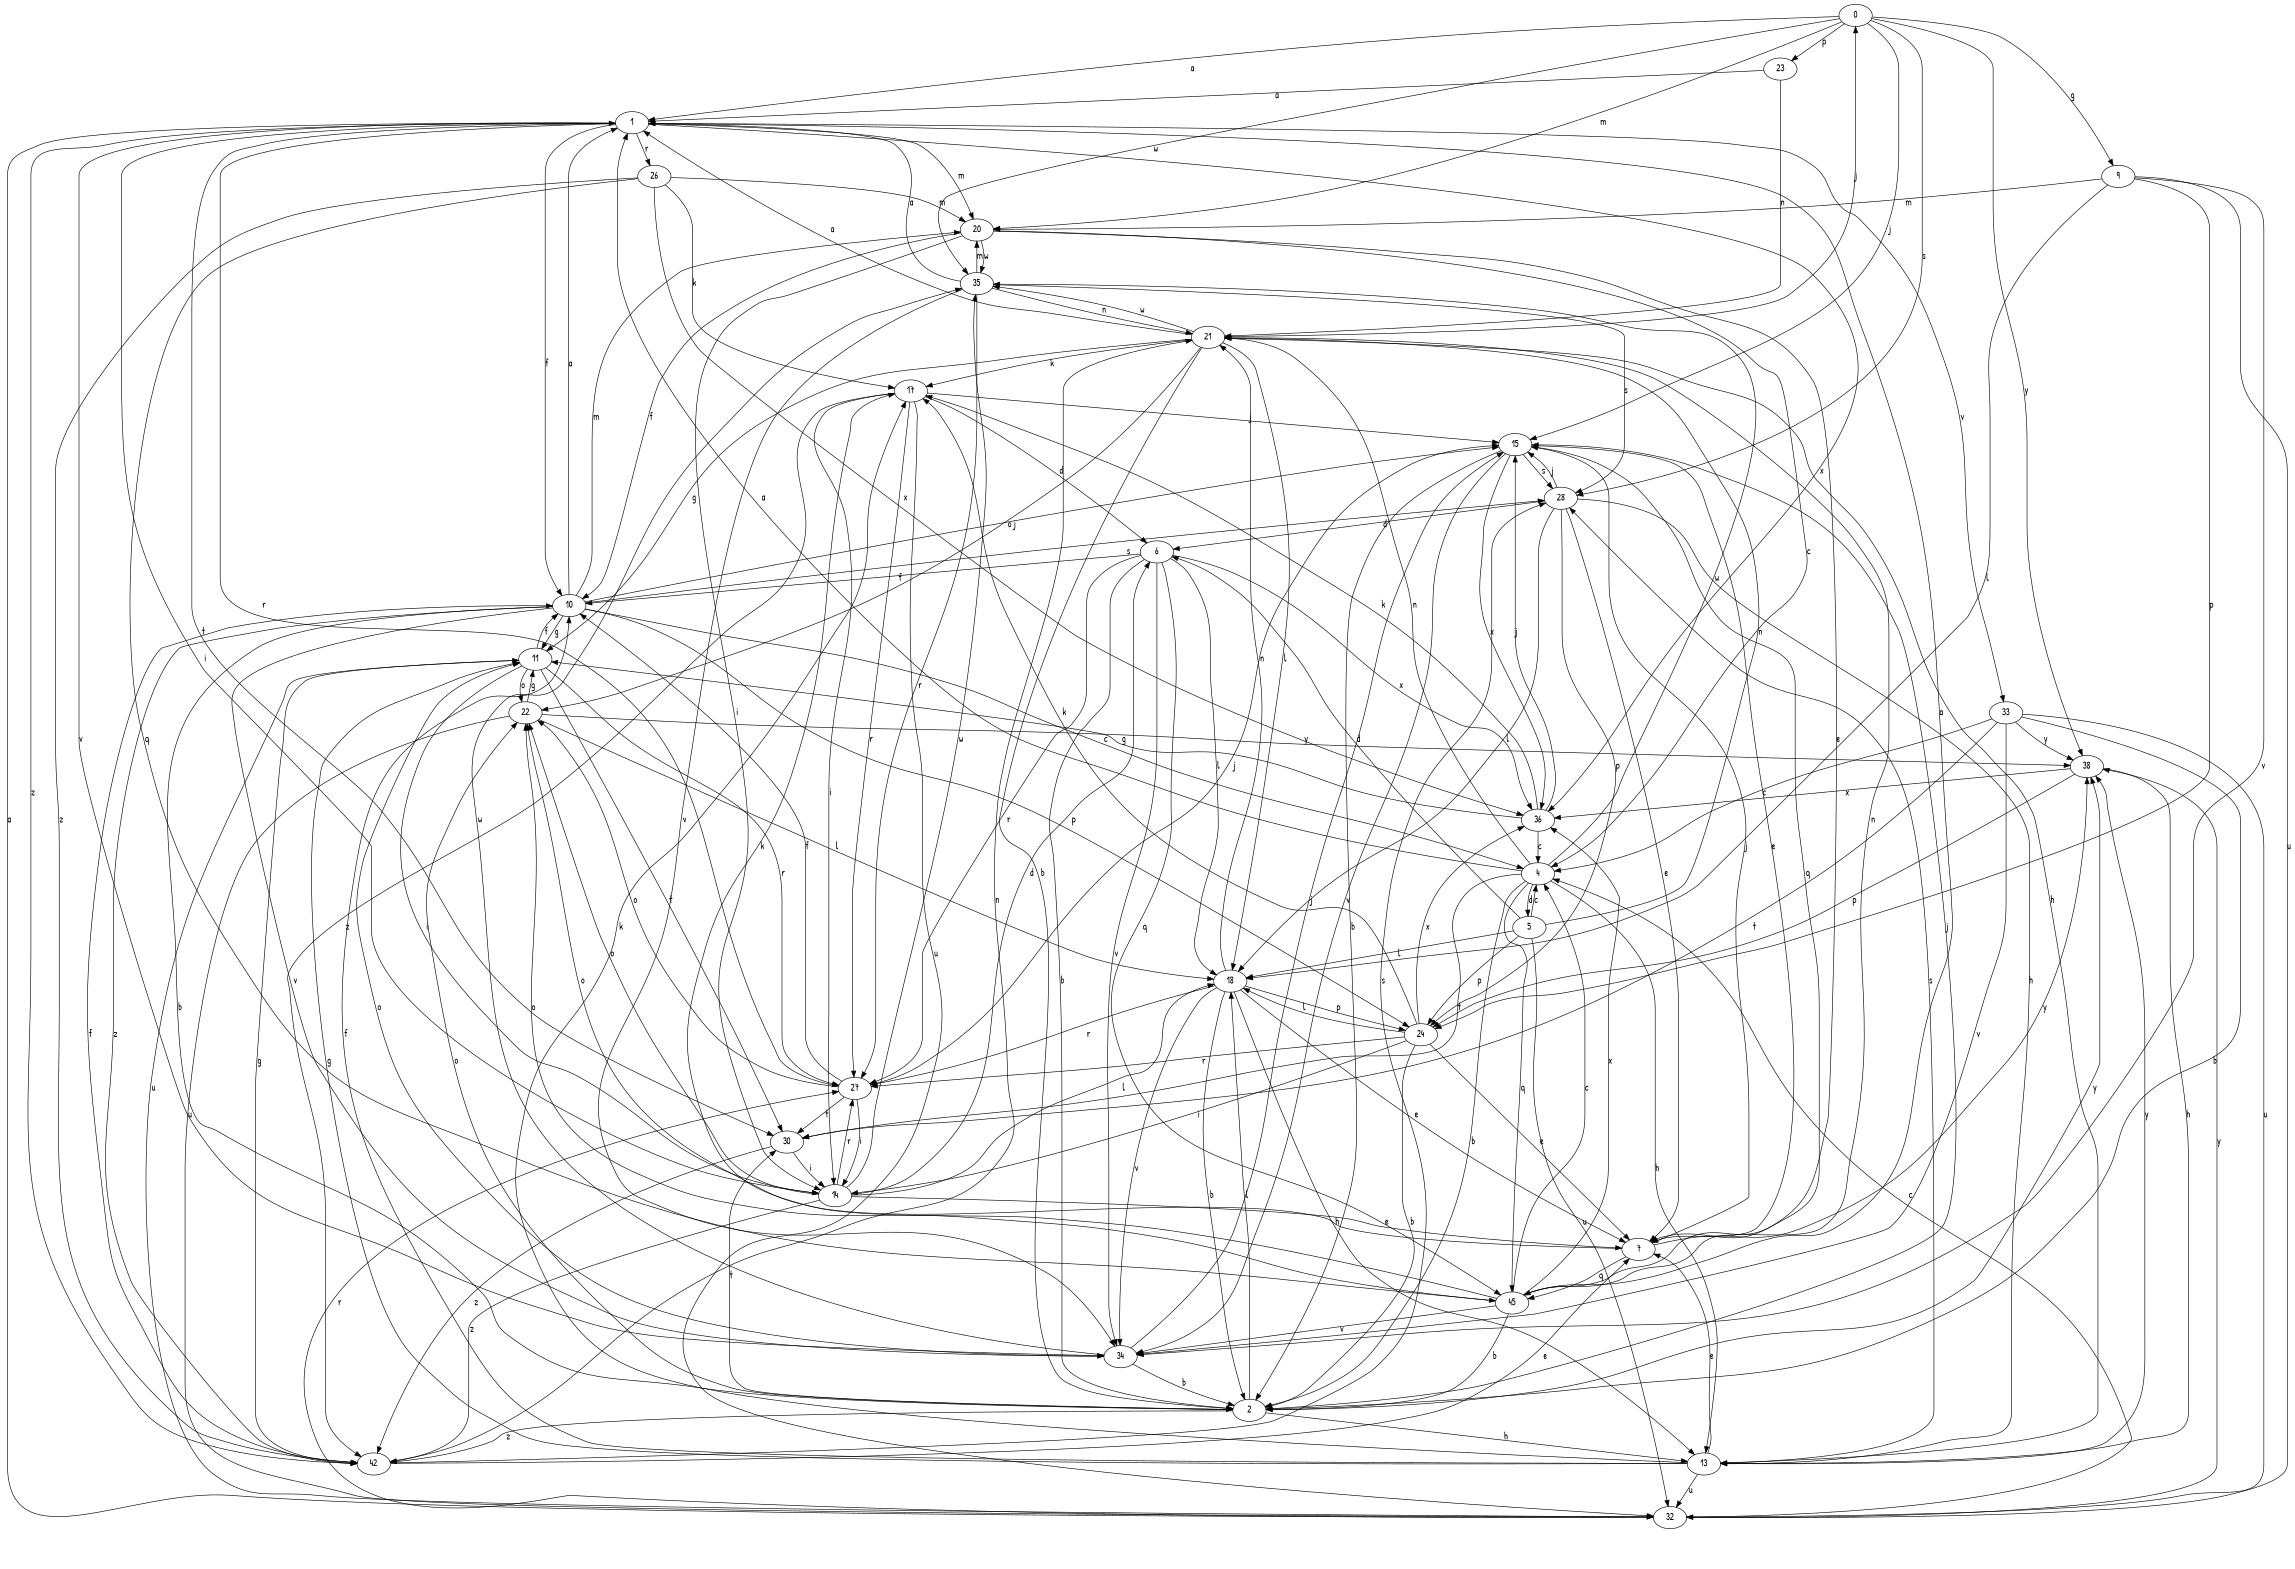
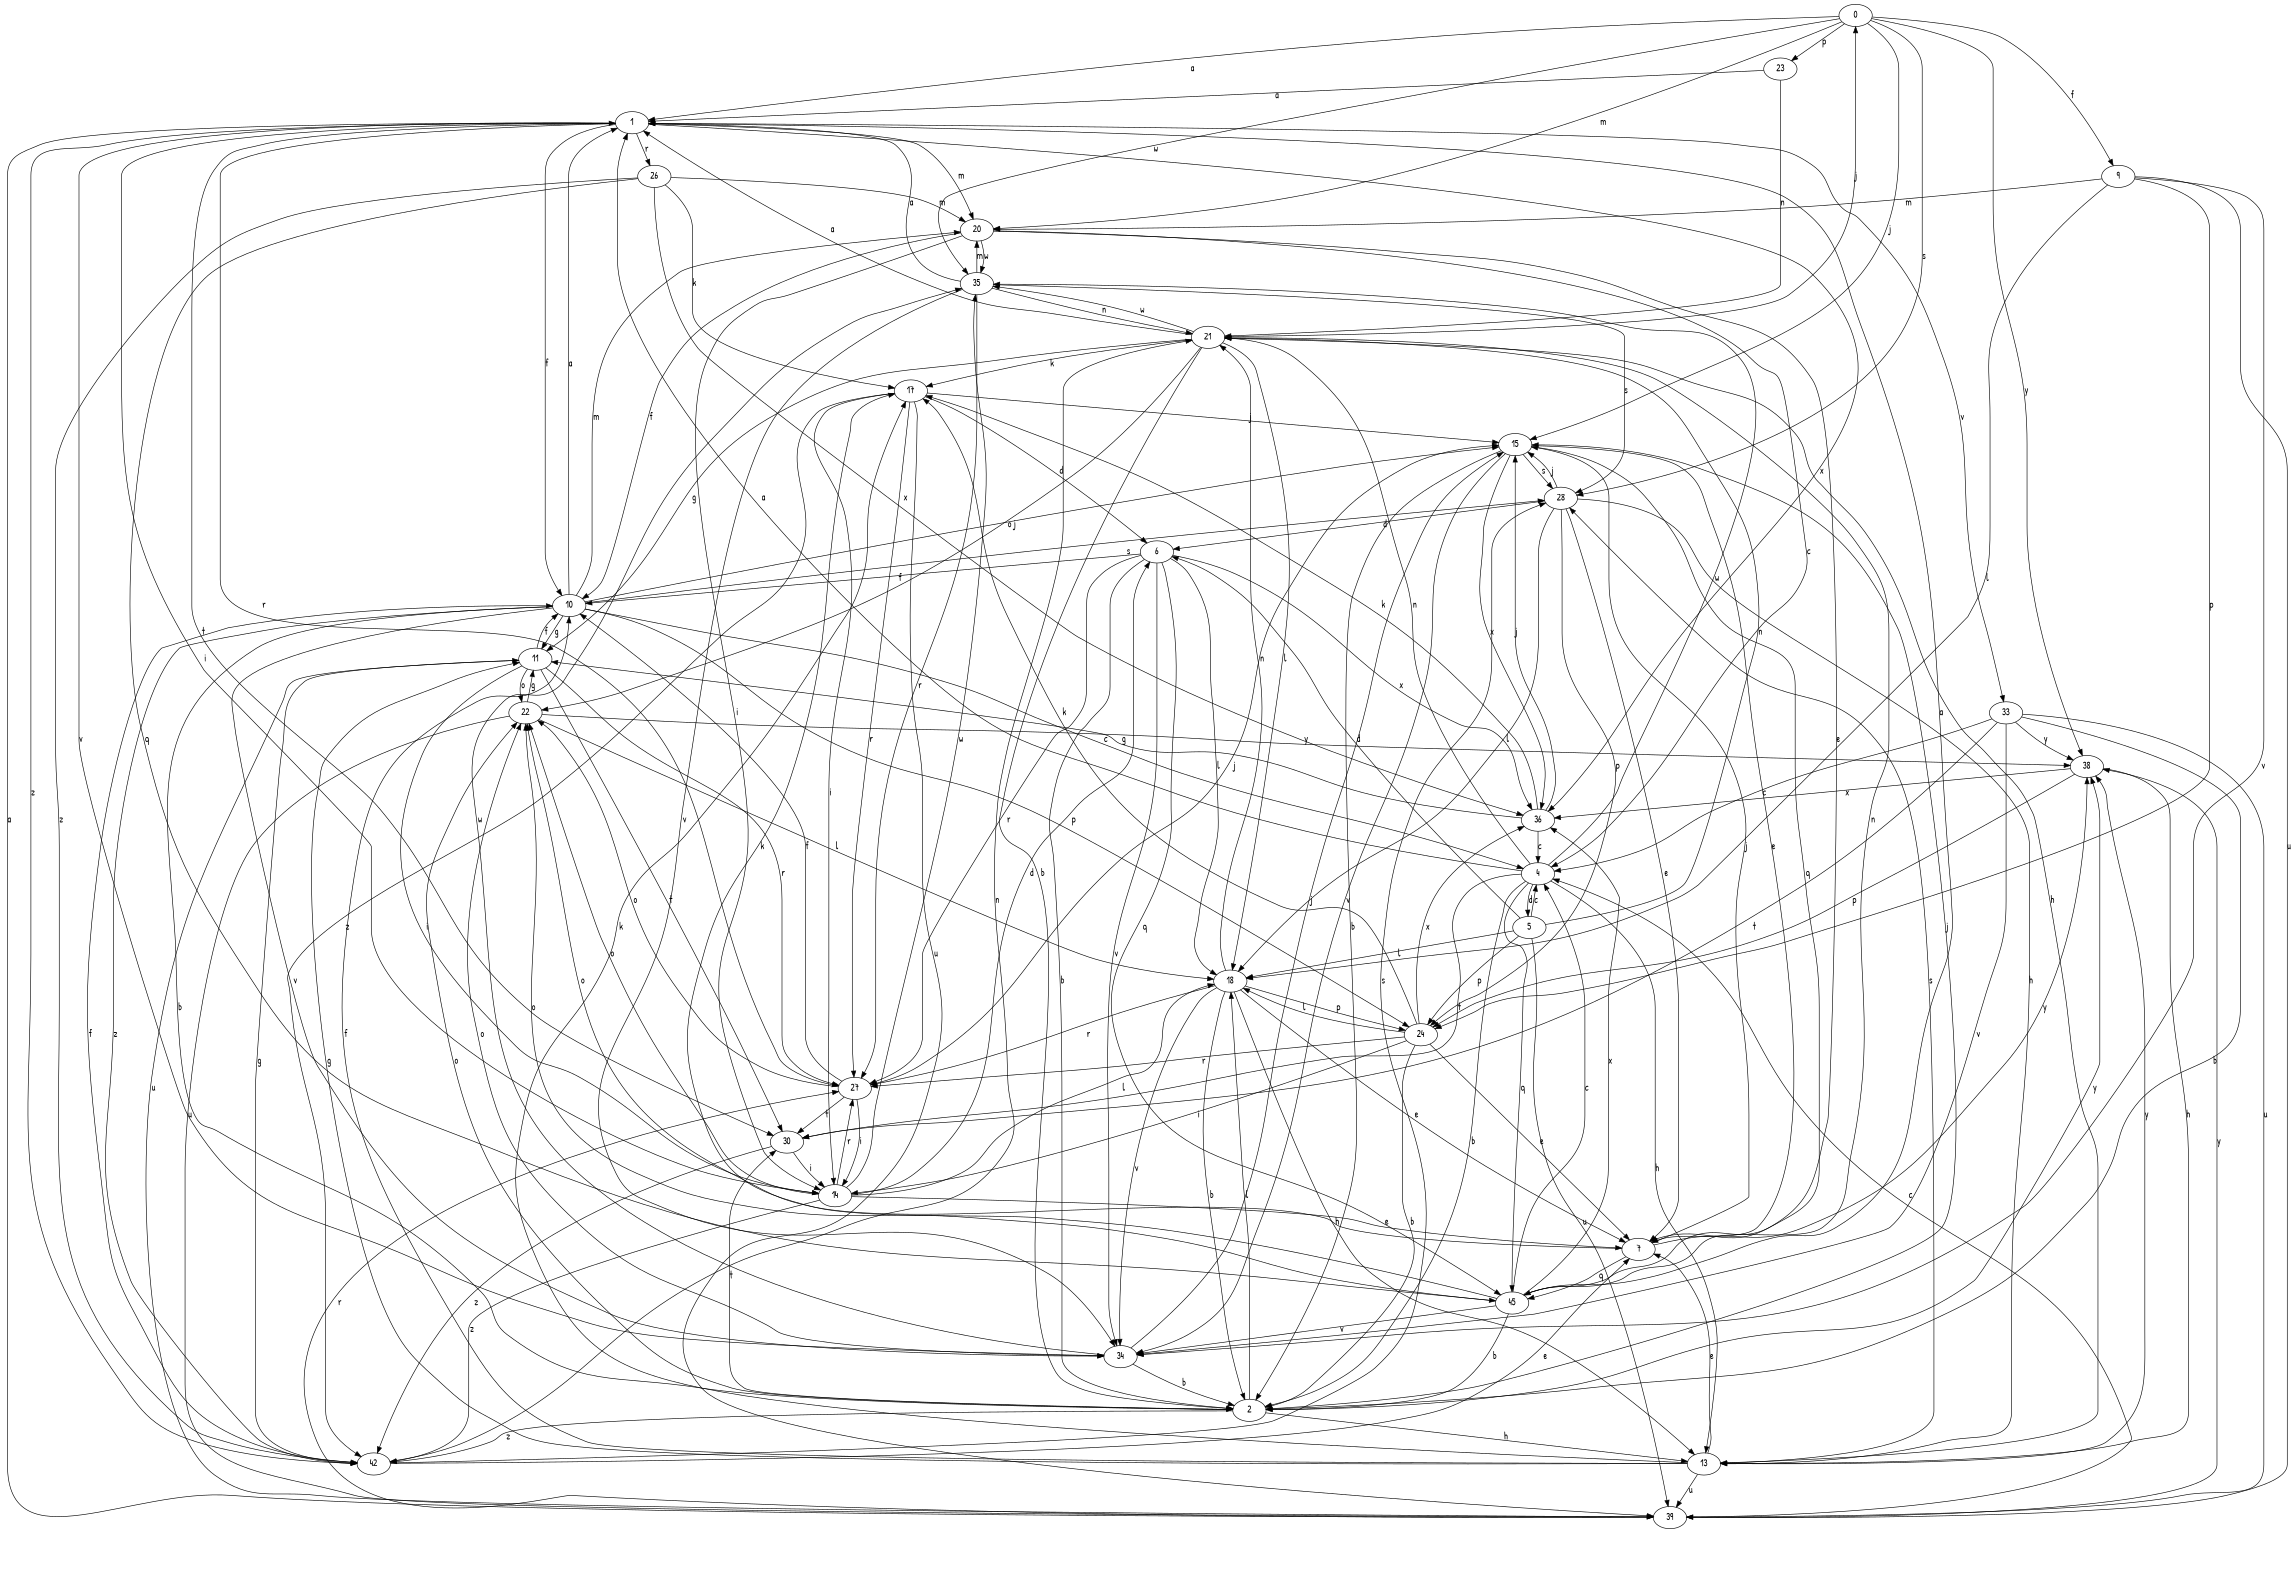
(2073, 96) -> (2073, 96)
(499, 1203) -> (587, 1231)
(1670, 1518) -> (1670, 1518)
